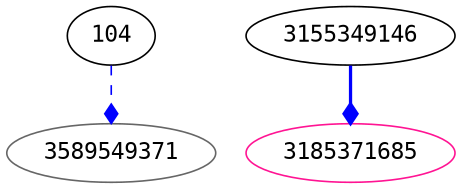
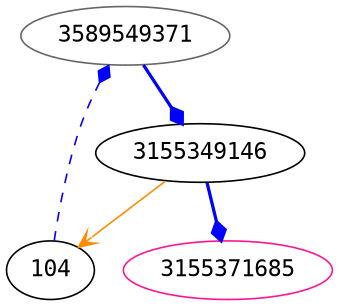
none -> (157, 86)
(351, 153) -> (228, 270)
none -> (129, 209)
